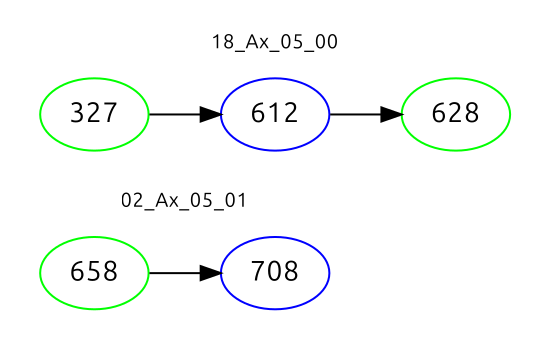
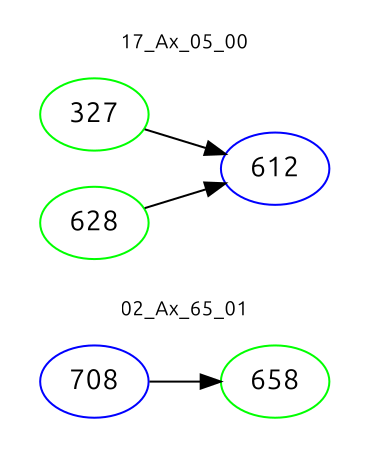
(275, 43) -> (185, 43)
(356, 114) -> (175, 199)
(185, 202) -> (185, 310)
(175, 273) -> (175, 382)
